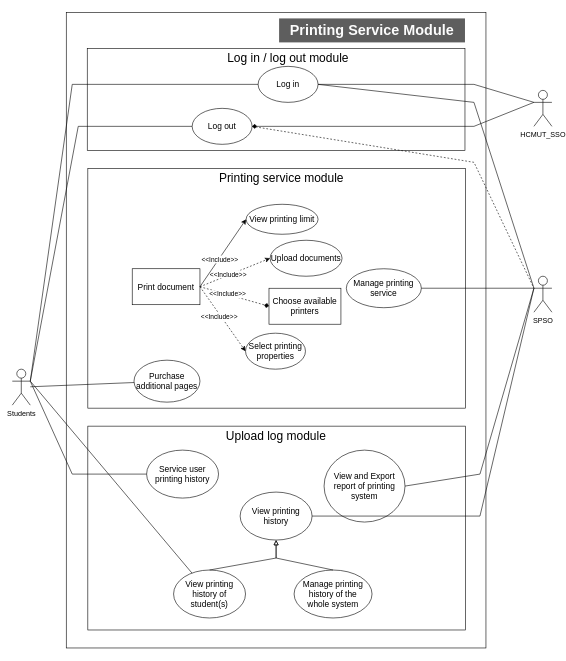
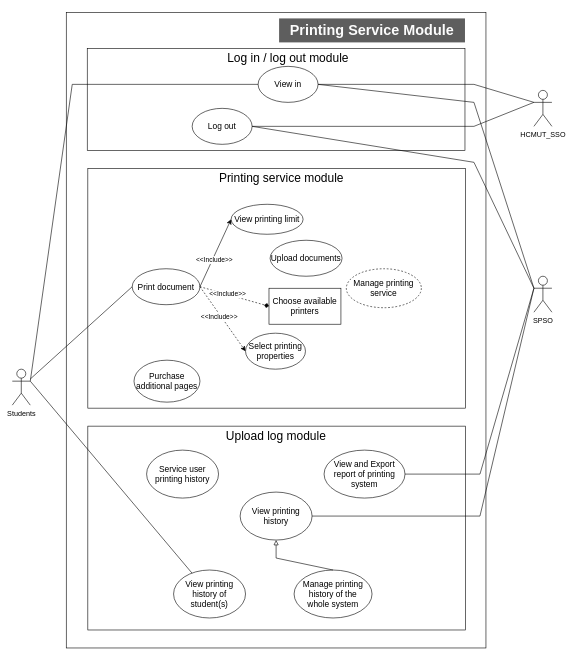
(288, 84) -> (288, 84)
(263, 126) -> (263, 126)
(429, 155) -> (429, 155)
(66, 189) -> none
(282, 219) -> (267, 219)
(236, 272) -> none
(166, 287) -> (166, 287)
(384, 288) -> (384, 288)
(477, 288) -> none
(82, 385) -> (82, 332)
(53, 431) -> none
(365, 486) -> (365, 474)
(242, 565) -> none
